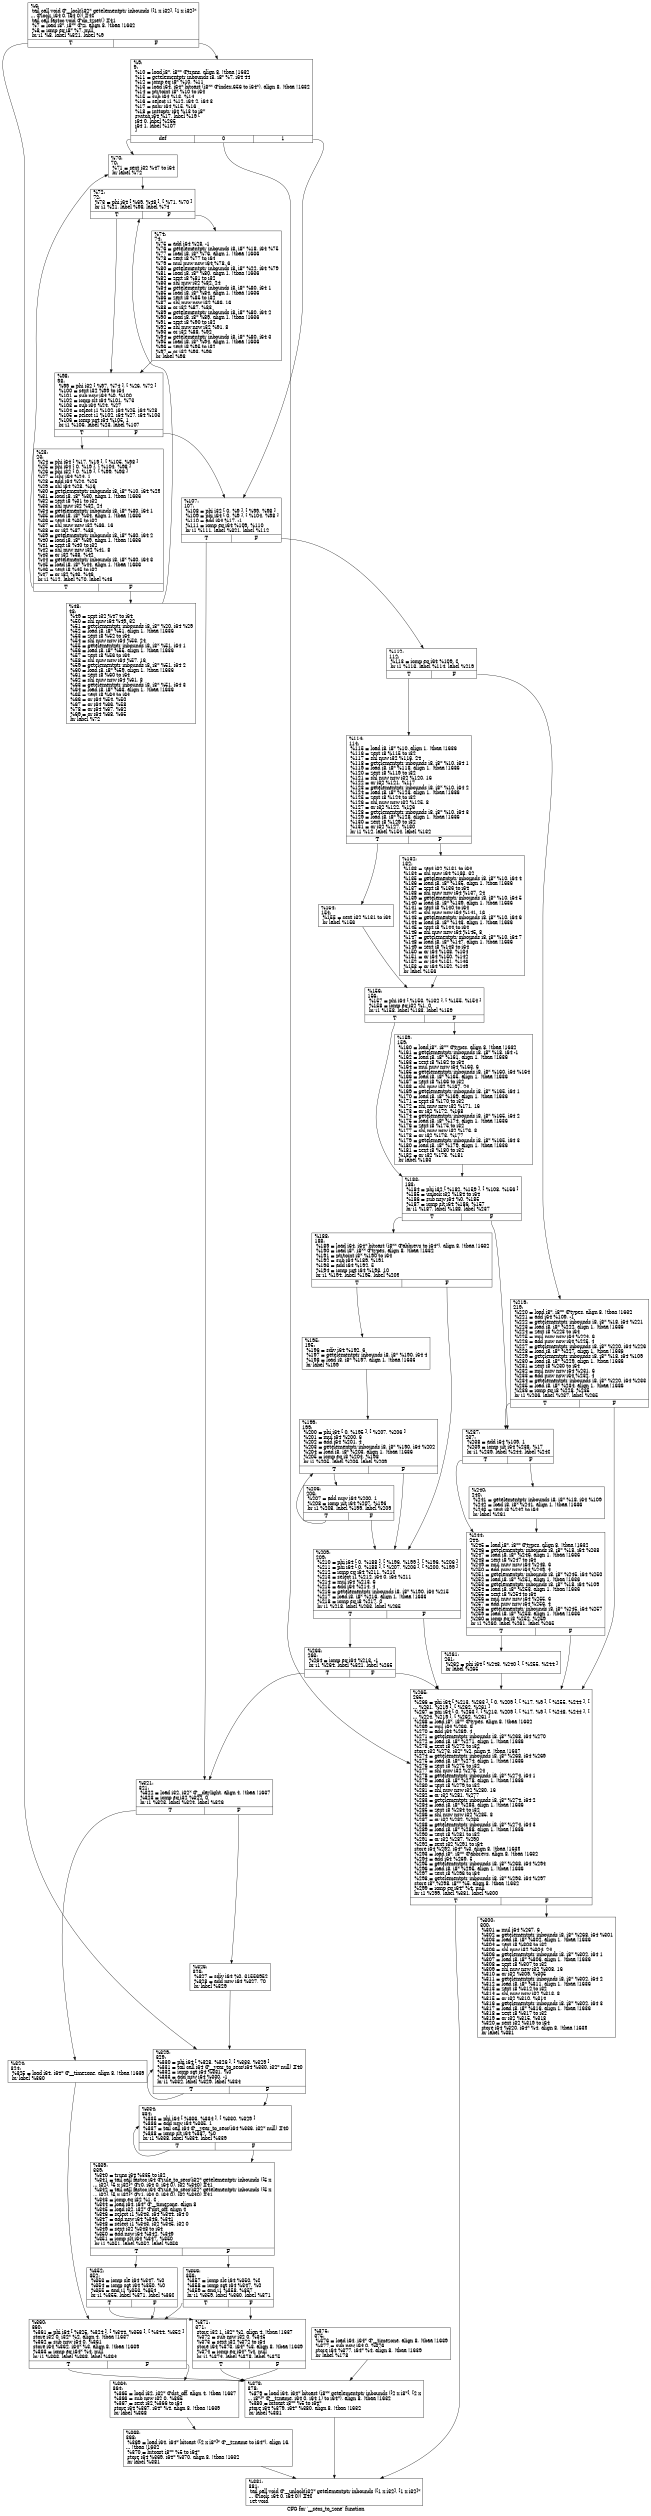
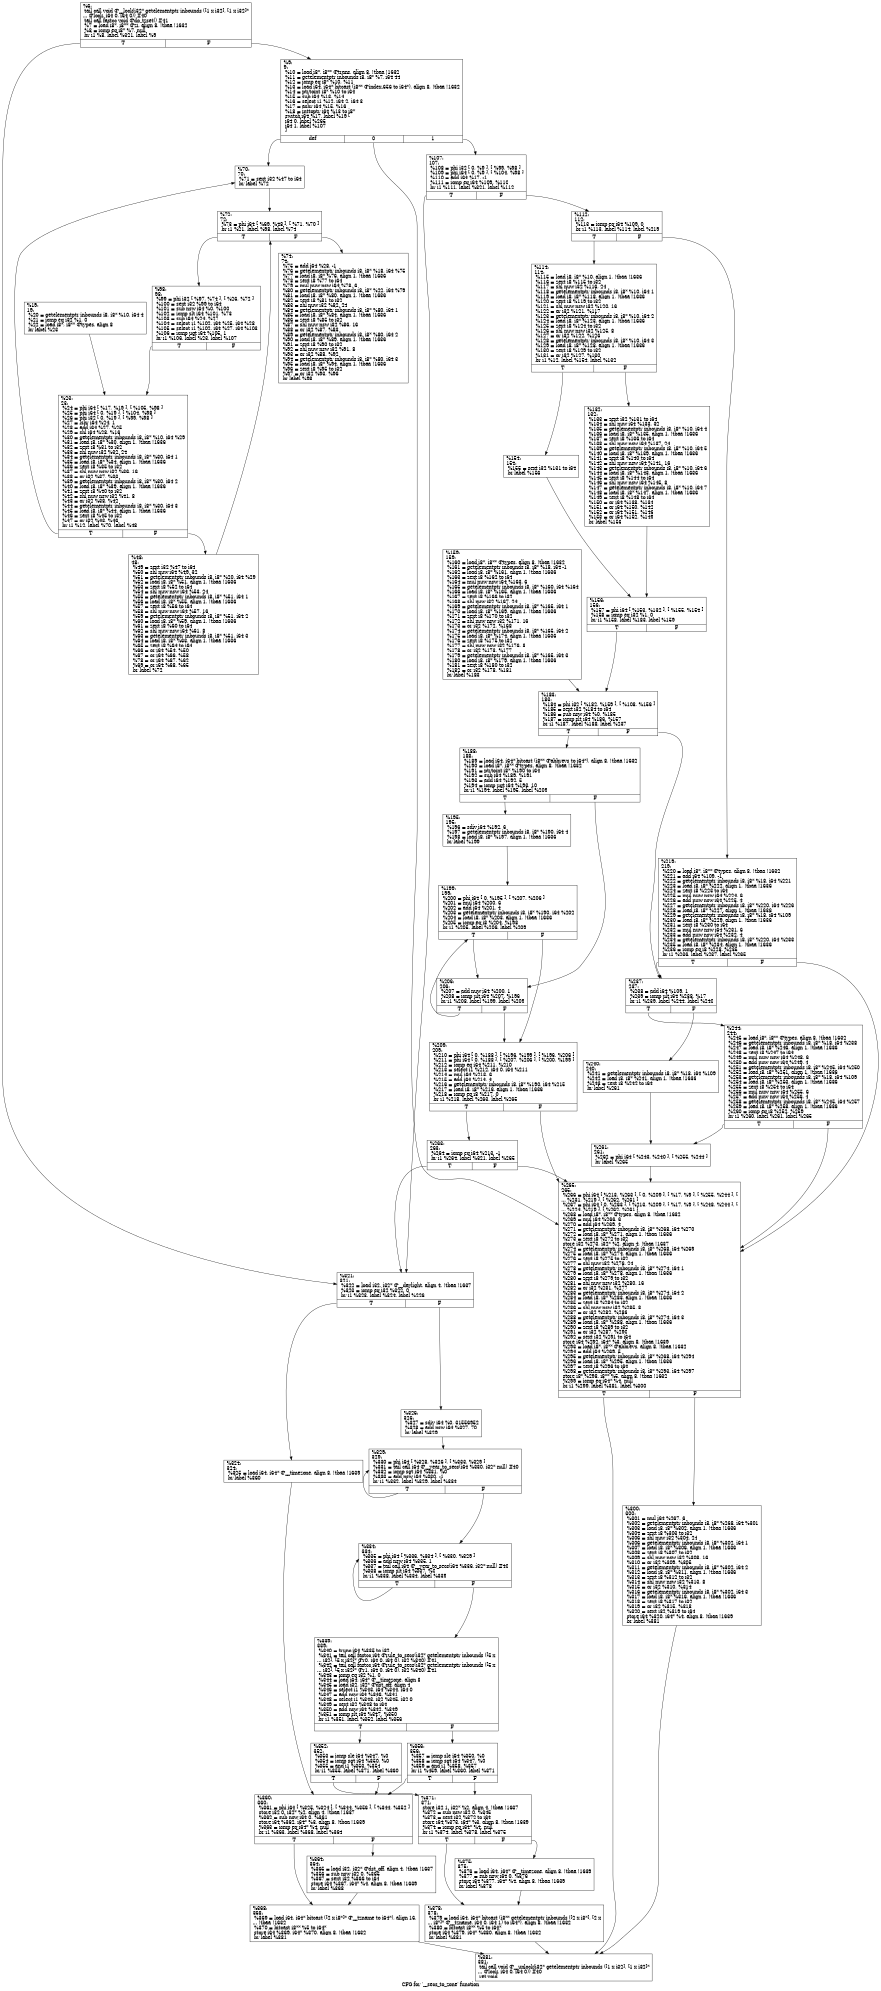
none -> (85, 318)
(147, 366) -> none
(202, 455) -> none
(67, 482) -> (91, 428)
(454, 1027) -> none
(25, 1067) -> (3, 751)
(442, 1195) -> (576, 710)
(450, 1420) -> (604, 914)
(536, 1524) -> (651, 1117)
none -> (659, 1800)
(181, 1803) -> (382, 1296)
(446, 1835) -> (595, 1328)
(228, 2296) -> (452, 1771)
(331, 2356) -> (475, 1887)
(260, 2375) -> (537, 1846)
(154, 2378) -> (296, 1875)
(148, 2399) -> (345, 1874)
